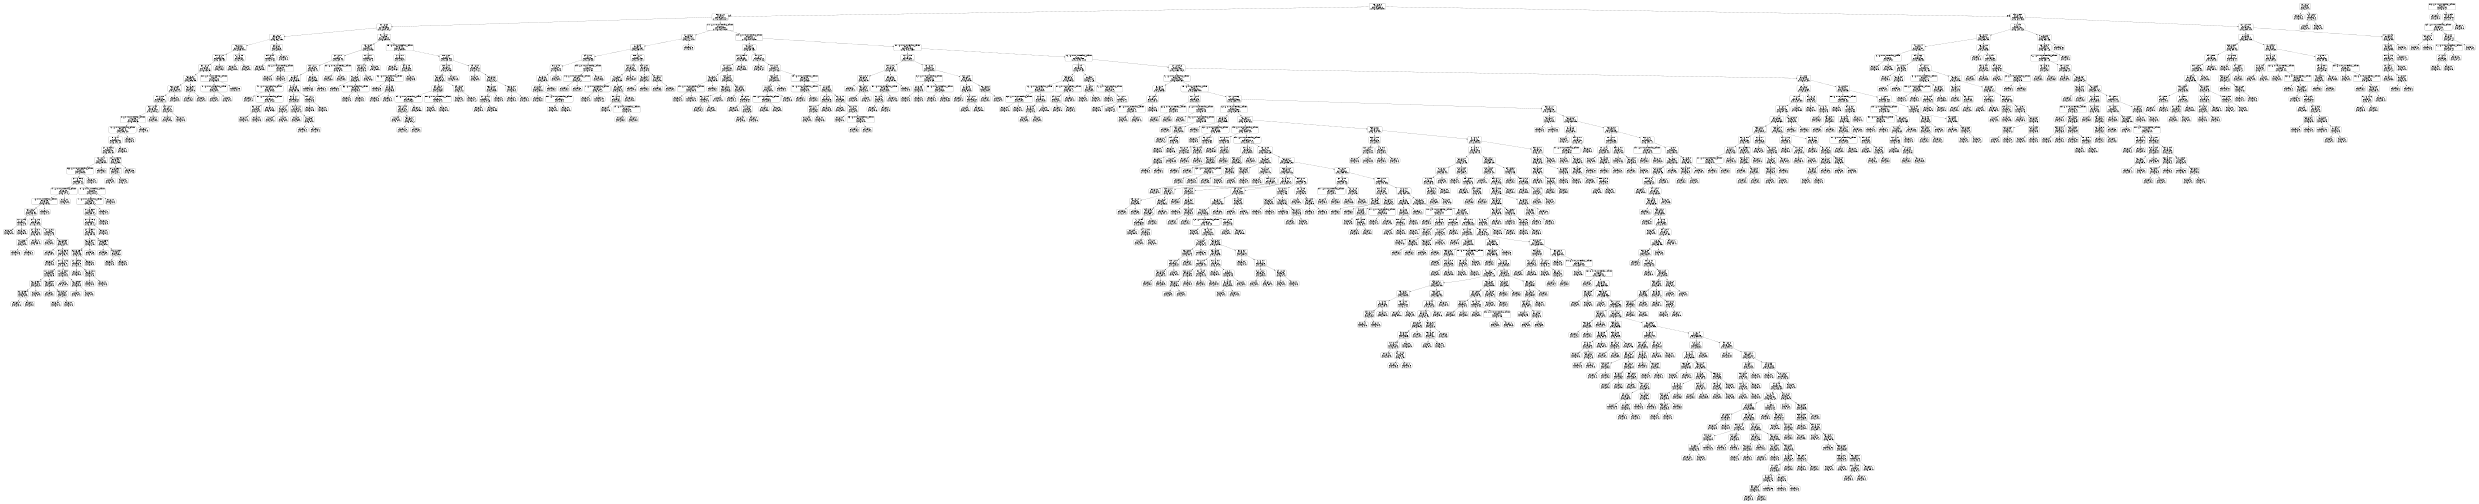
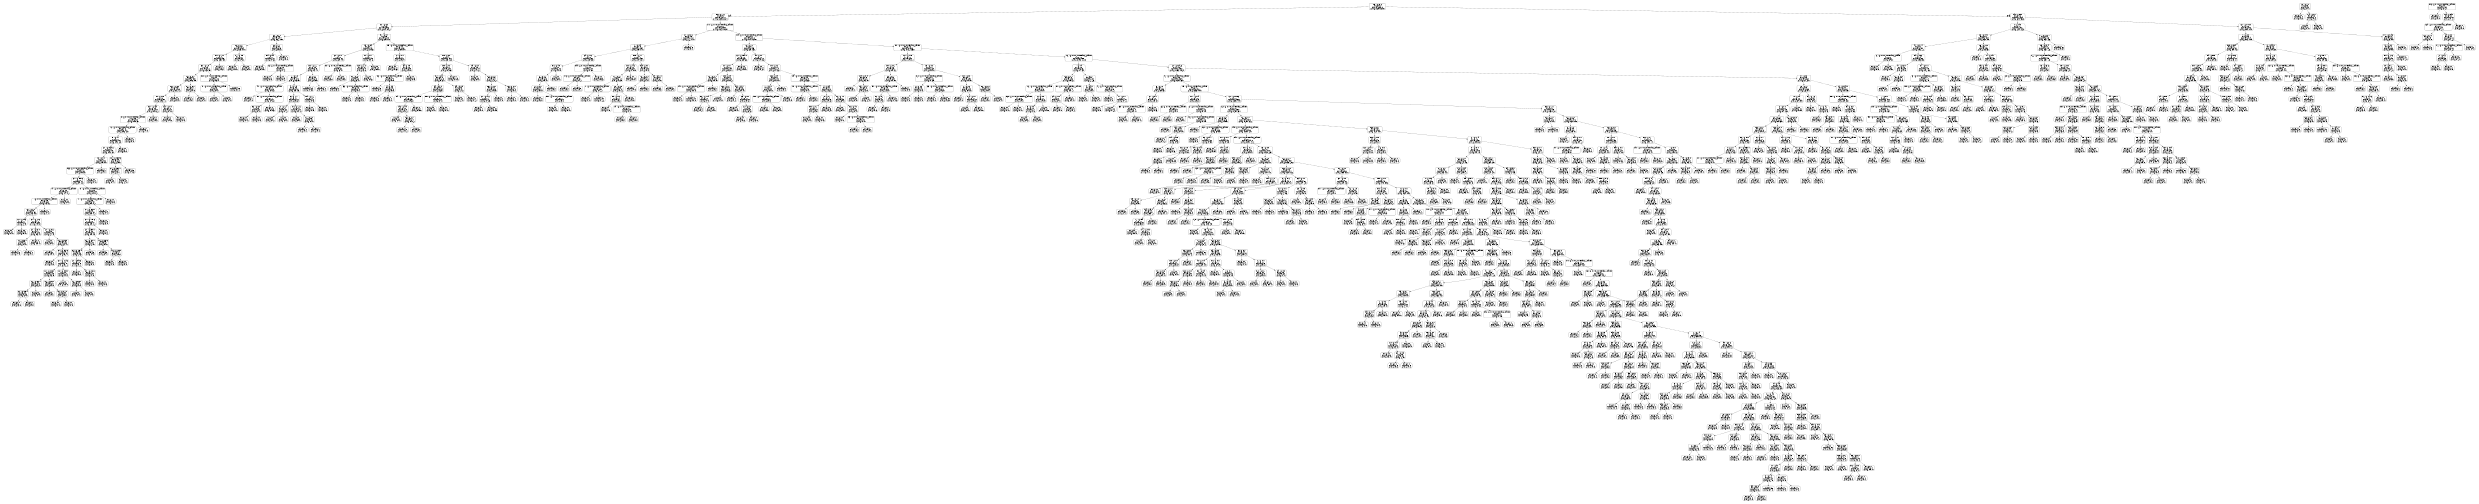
(1609, 299) -> (1617, 298)
